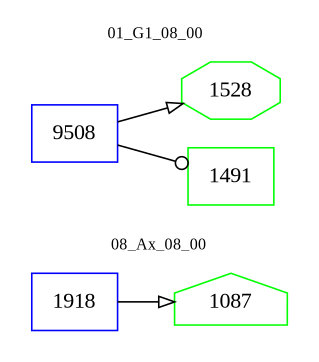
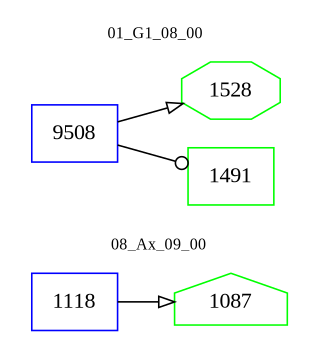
(159, 245) -> (159, 245)
(75, 302) -> (75, 302)
